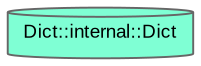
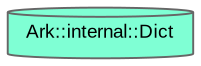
(100, 33) -> (100, 33)
